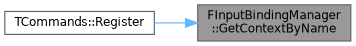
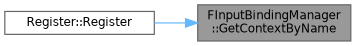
(80, 23) -> (80, 23)
